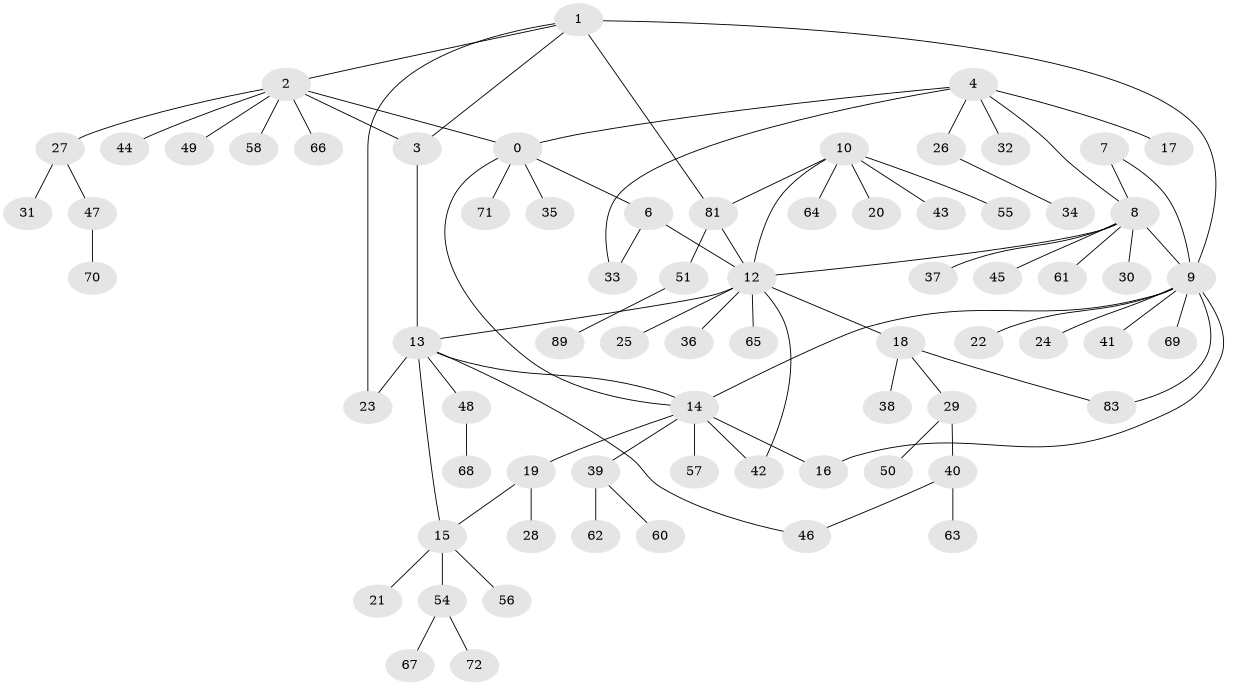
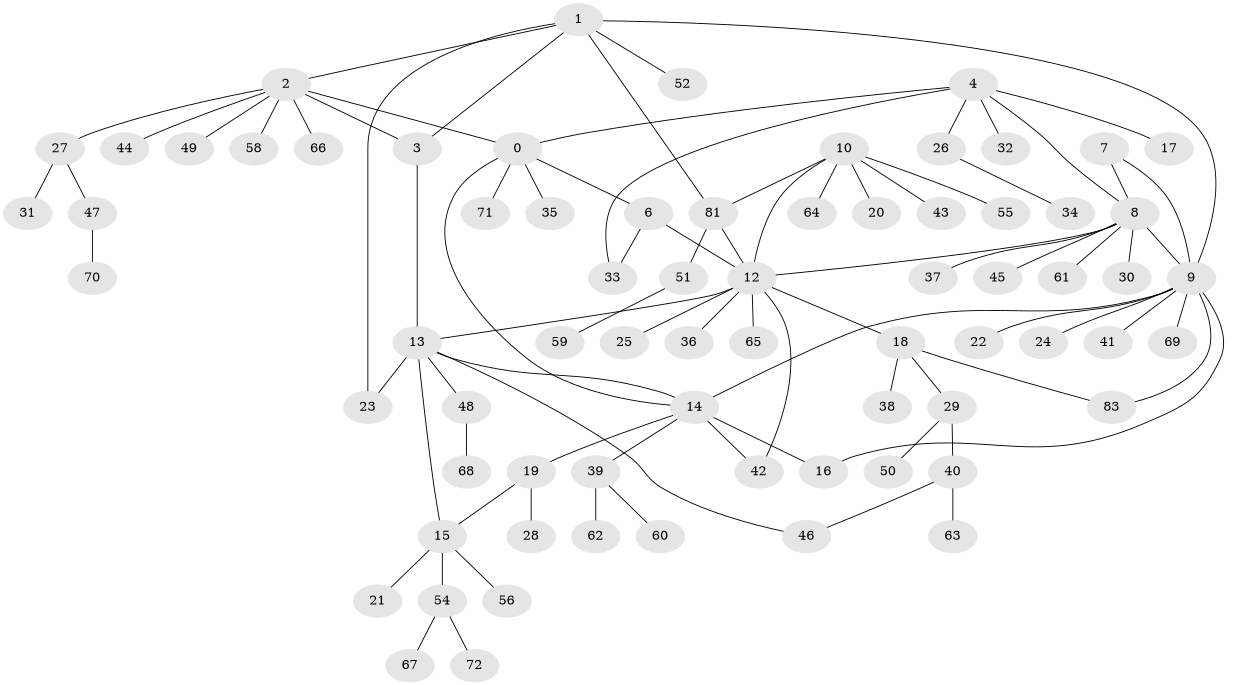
none -> (683, 84)
(560, 343) -> (560, 343)
(694, 472) -> none
